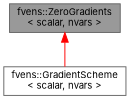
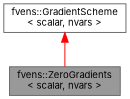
(65, 55) -> (65, 55)
